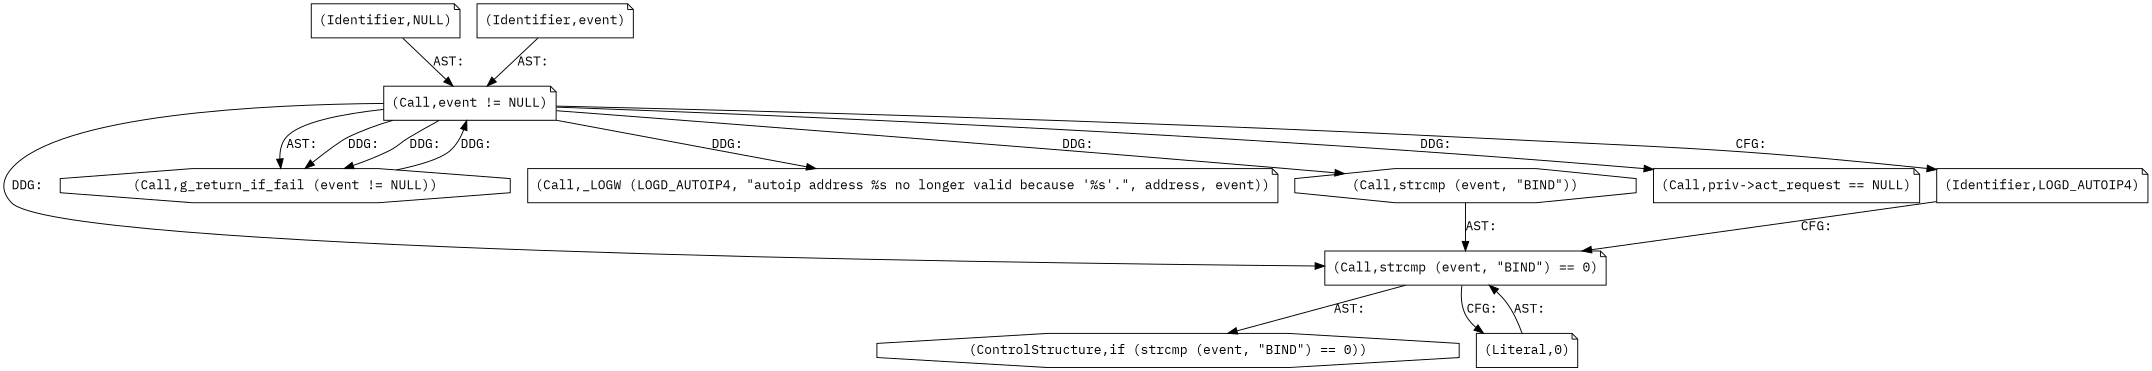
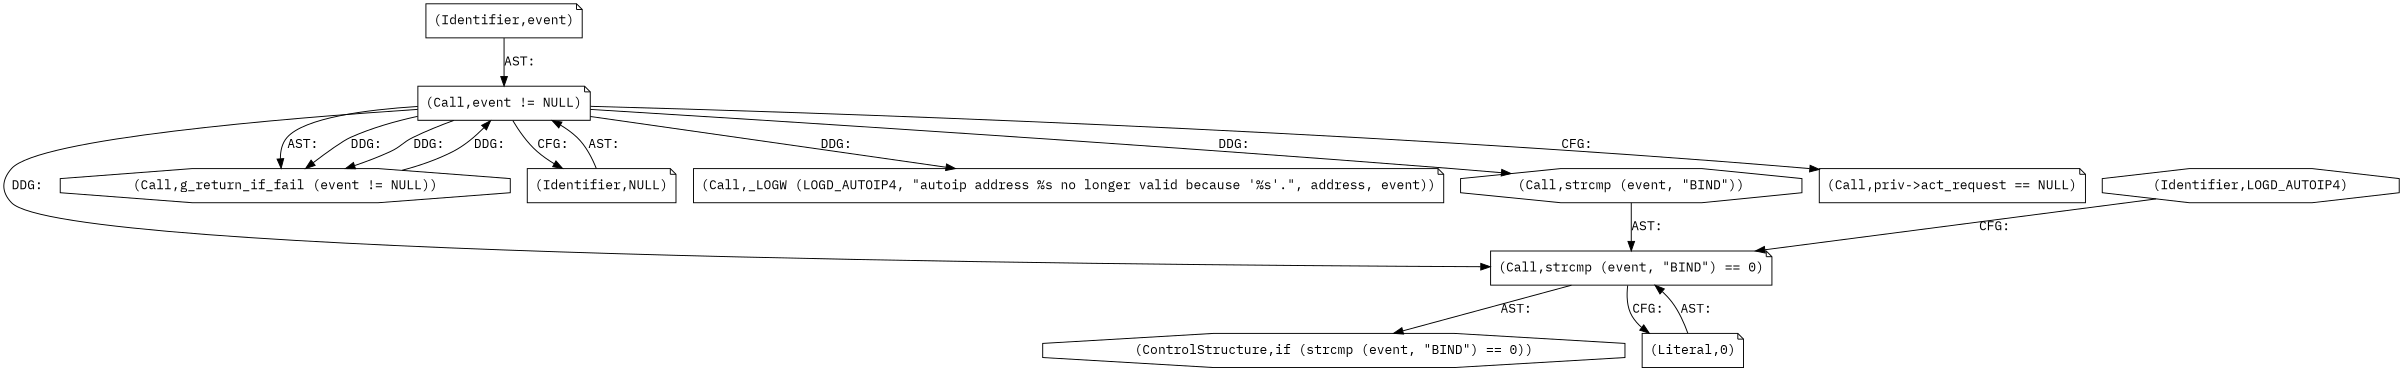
(1242, 127) -> (531, 145)
(1440, 144) -> (1581, 144)
(2042, 186) -> (2251, 186)
